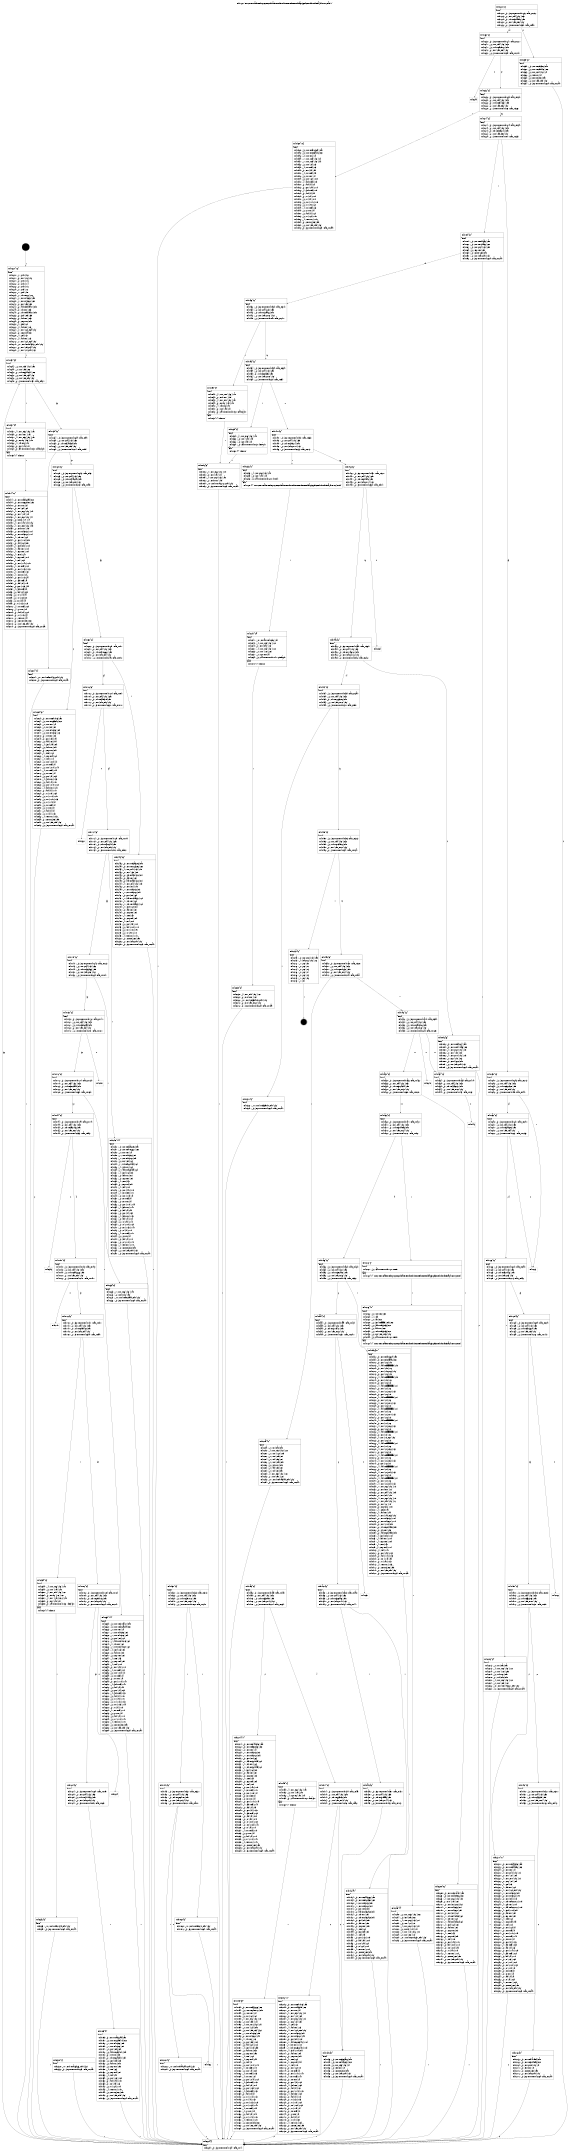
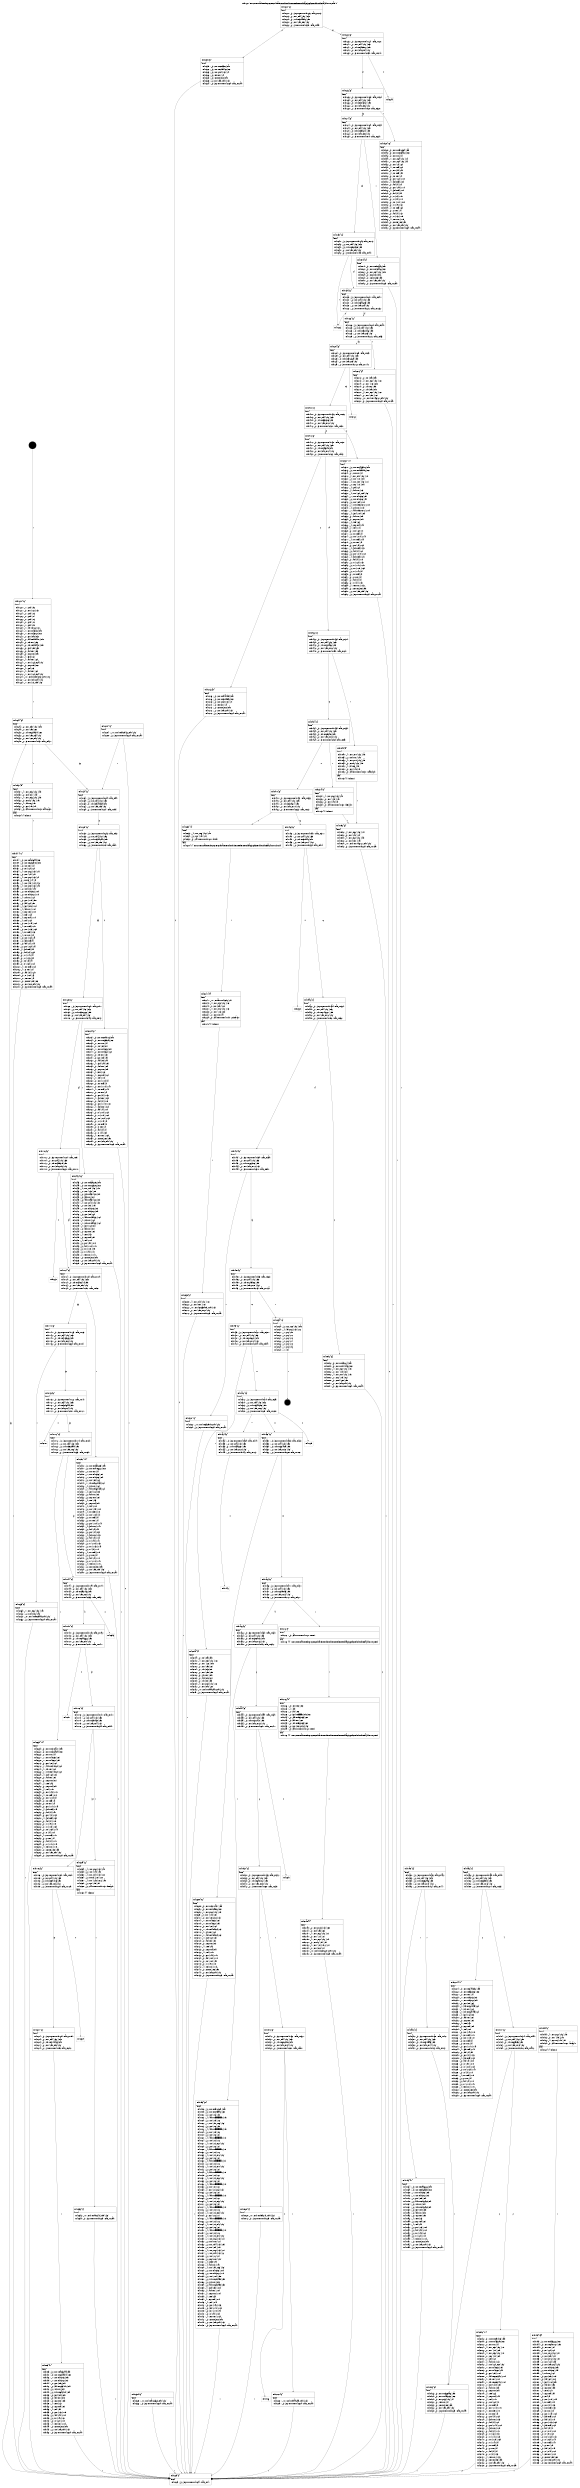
(374, 278) -> (327, 543)
(48, 559) -> (111, 763)
(337, 1460) -> (258, 1797)
